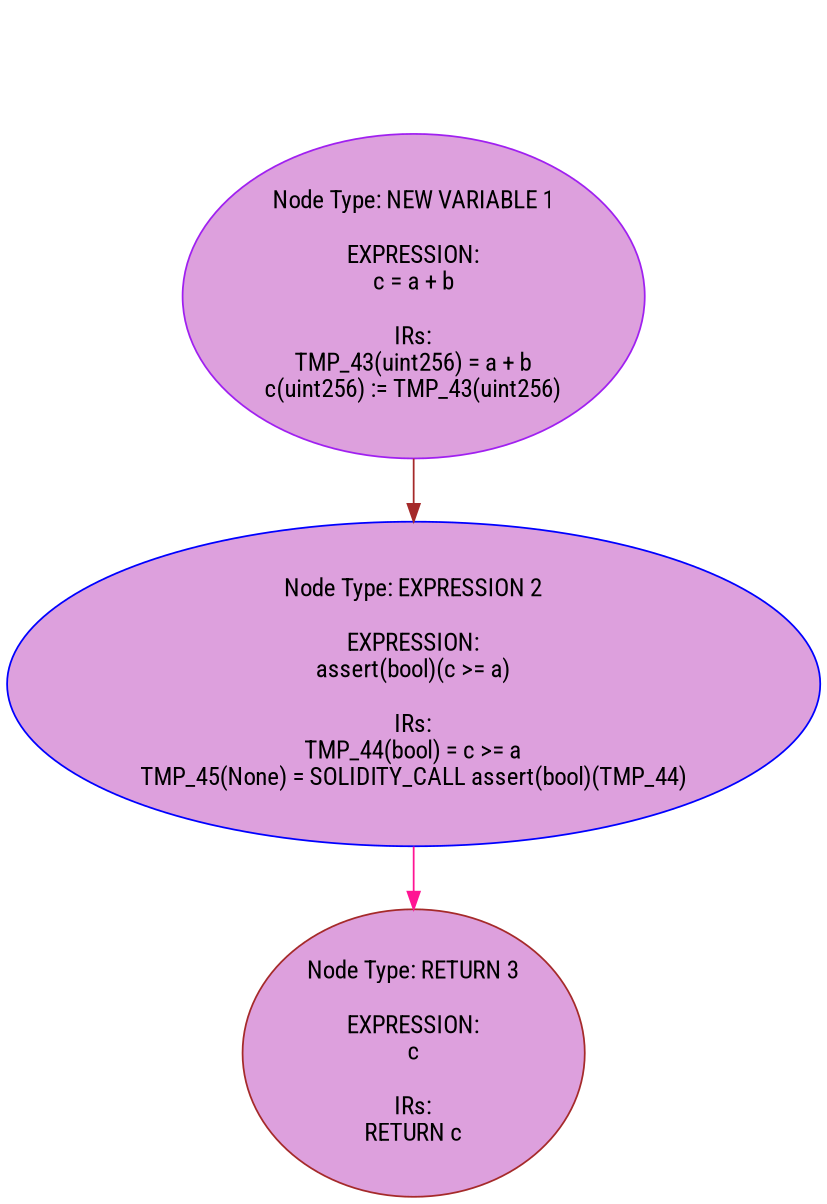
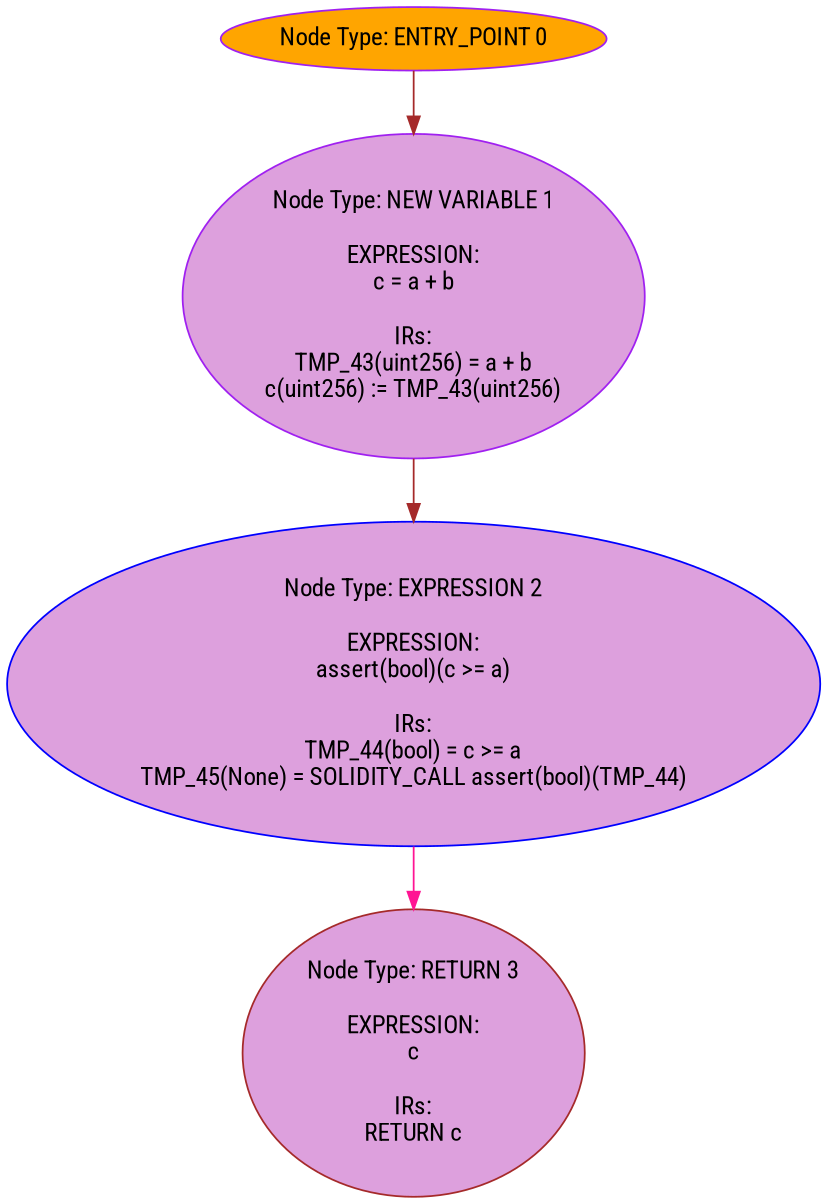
none -> (414, 39)
